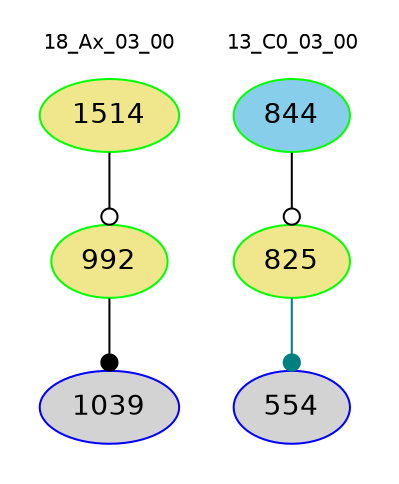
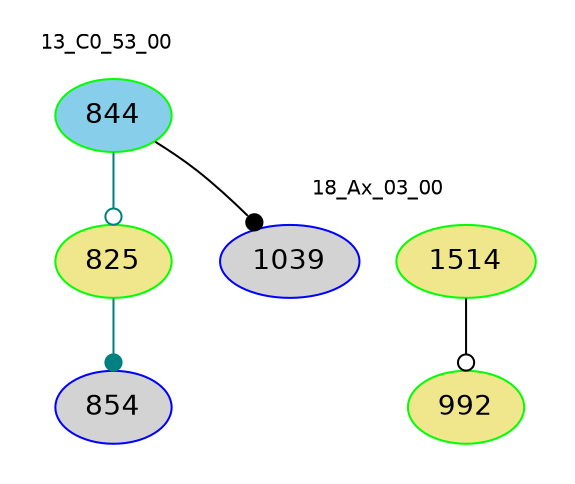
(293, 44) -> (106, 44)
(292, 181) -> (113, 181)
(109, 326) -> (217, 187)
(292, 407) -> (113, 407)
